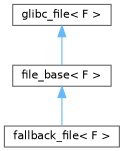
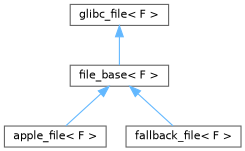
none -> (55, 137)
